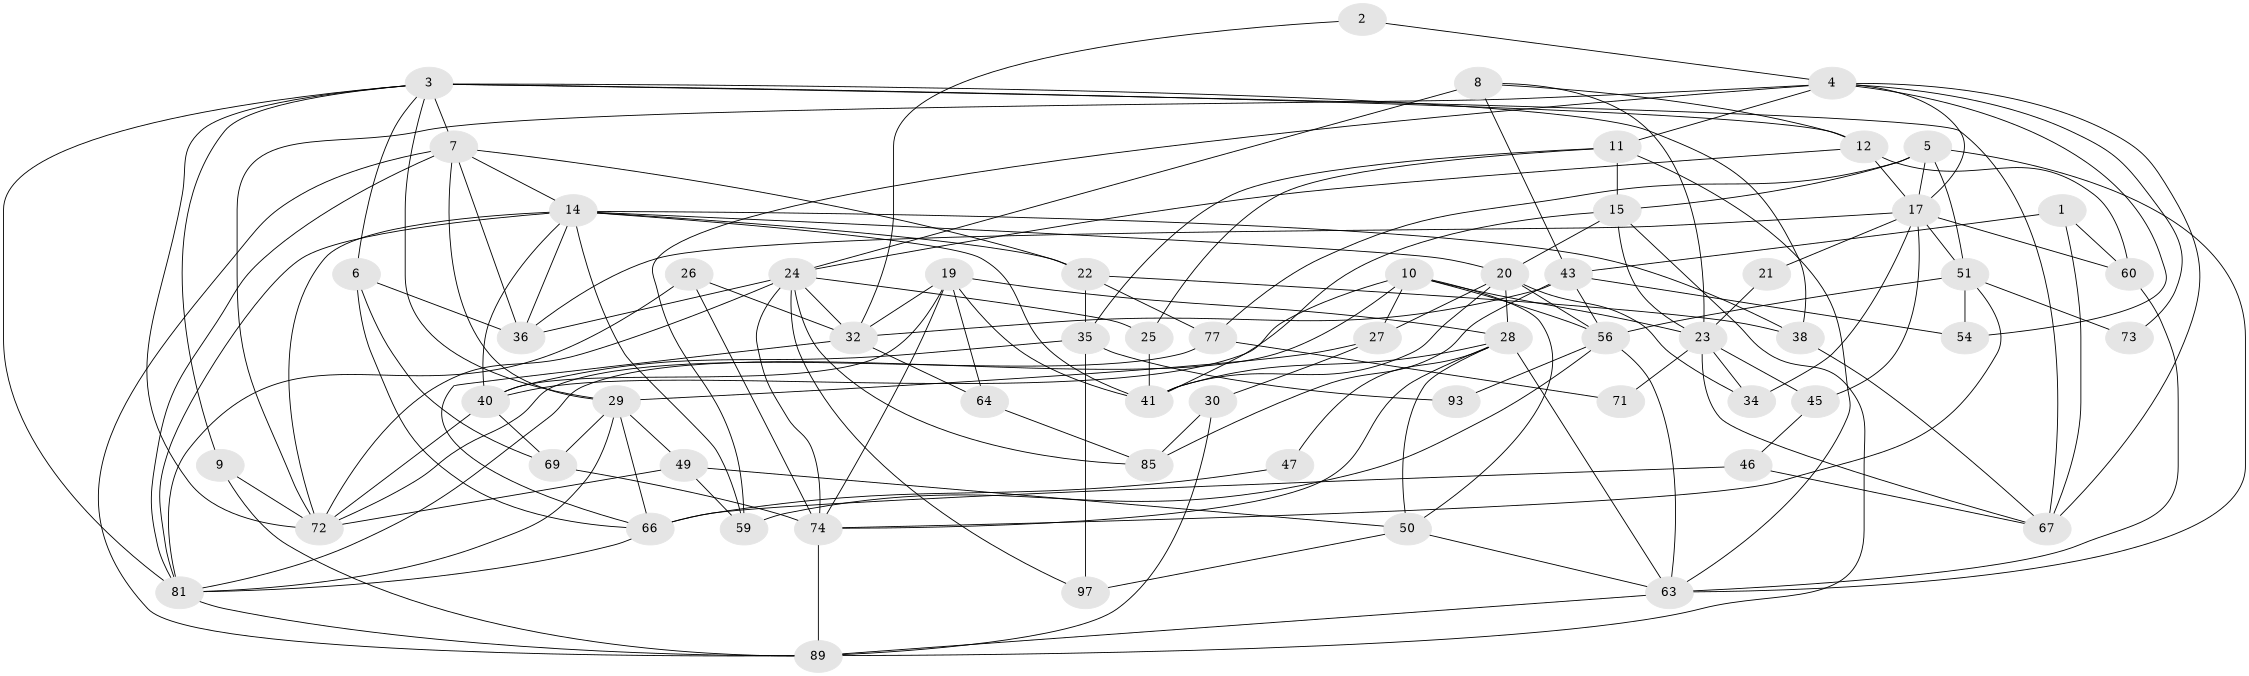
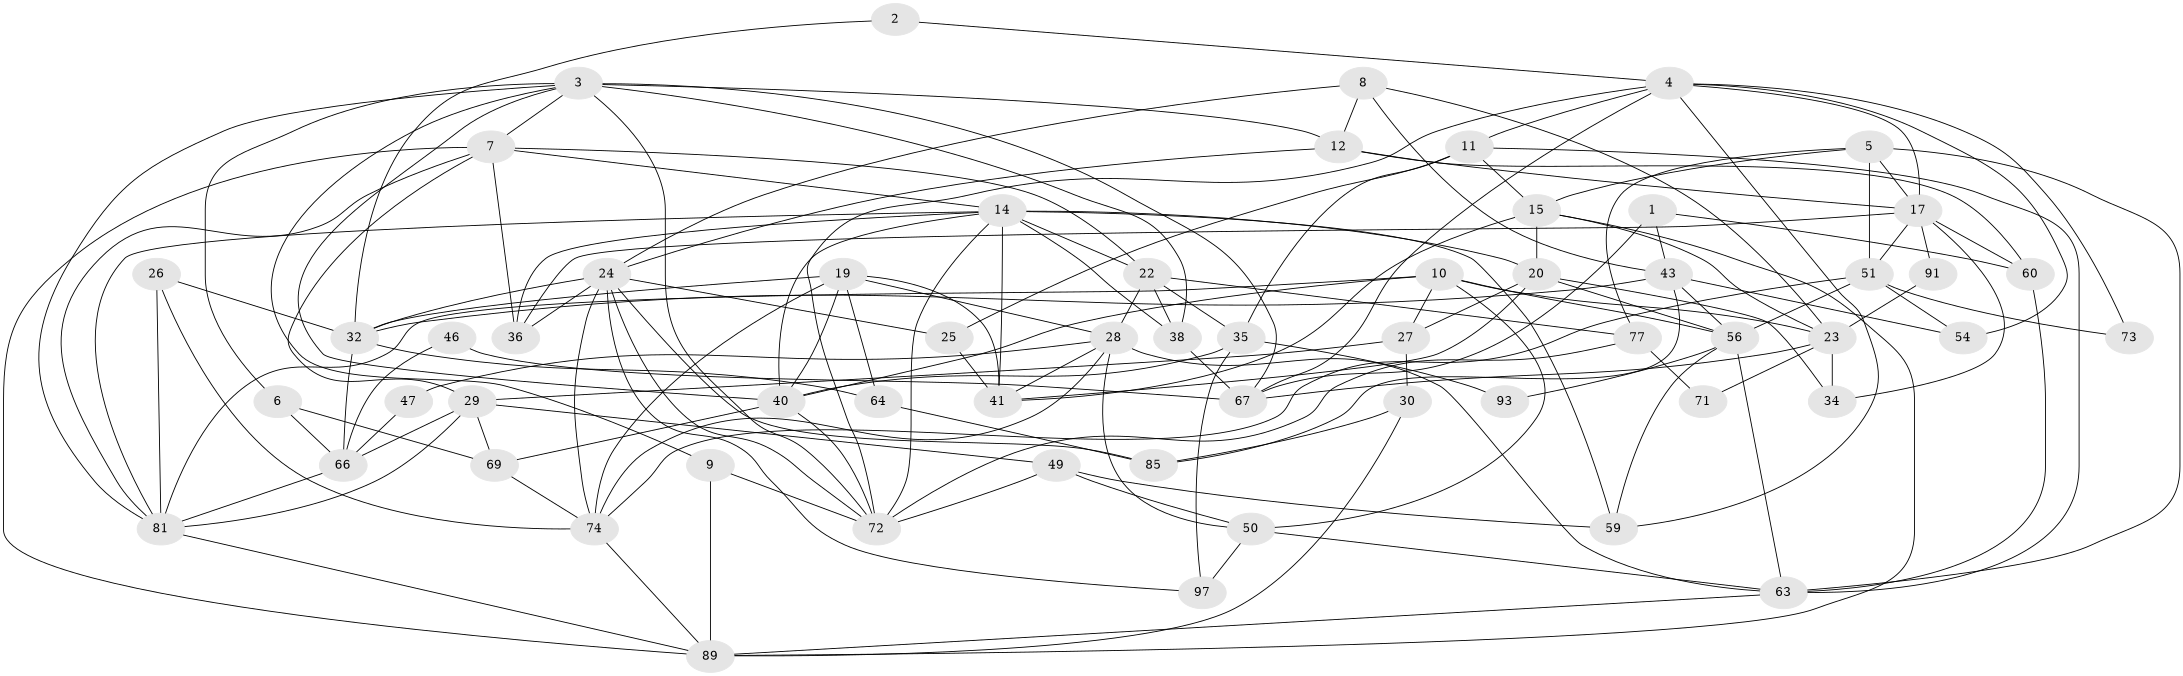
(1767, 274) -> (1933, 274)
(439, 306) -> none
(412, 307) -> (337, 359)
(1507, 312) -> (1135, 298)
(1815, 402) -> none
